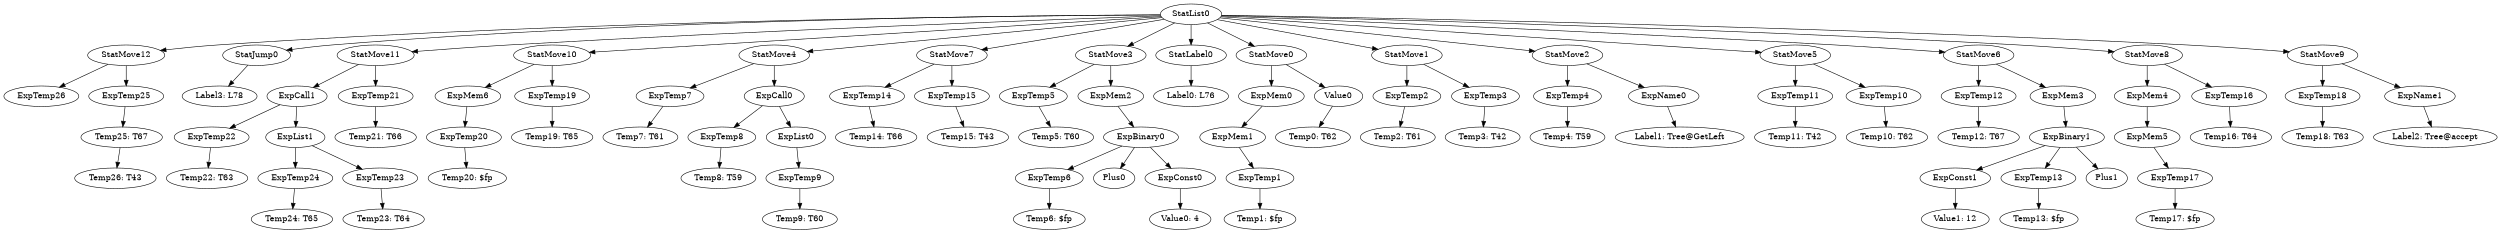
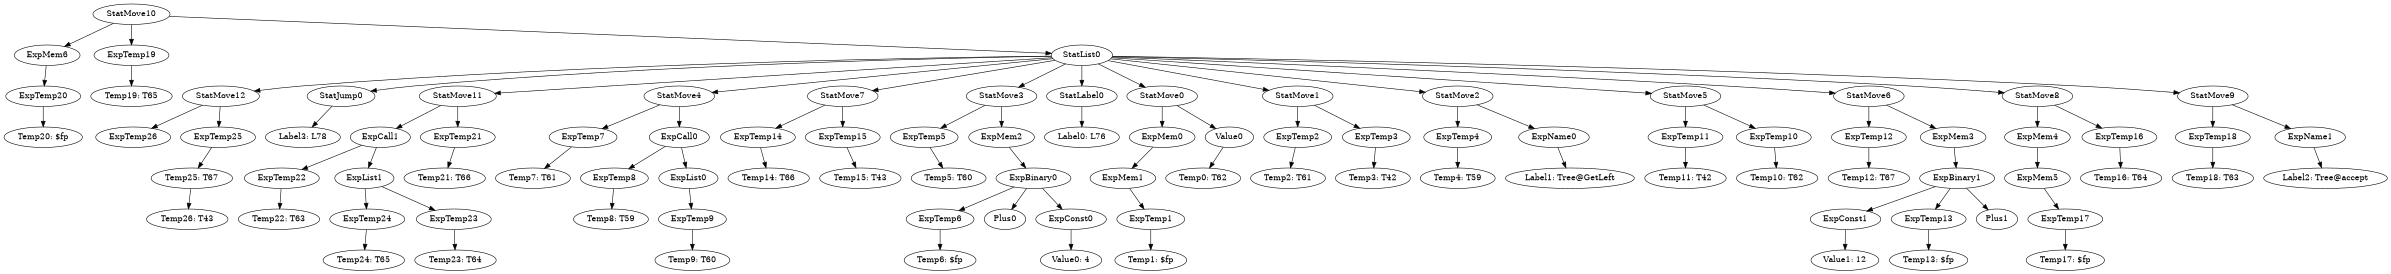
(878, 34) -> (607, 35)
